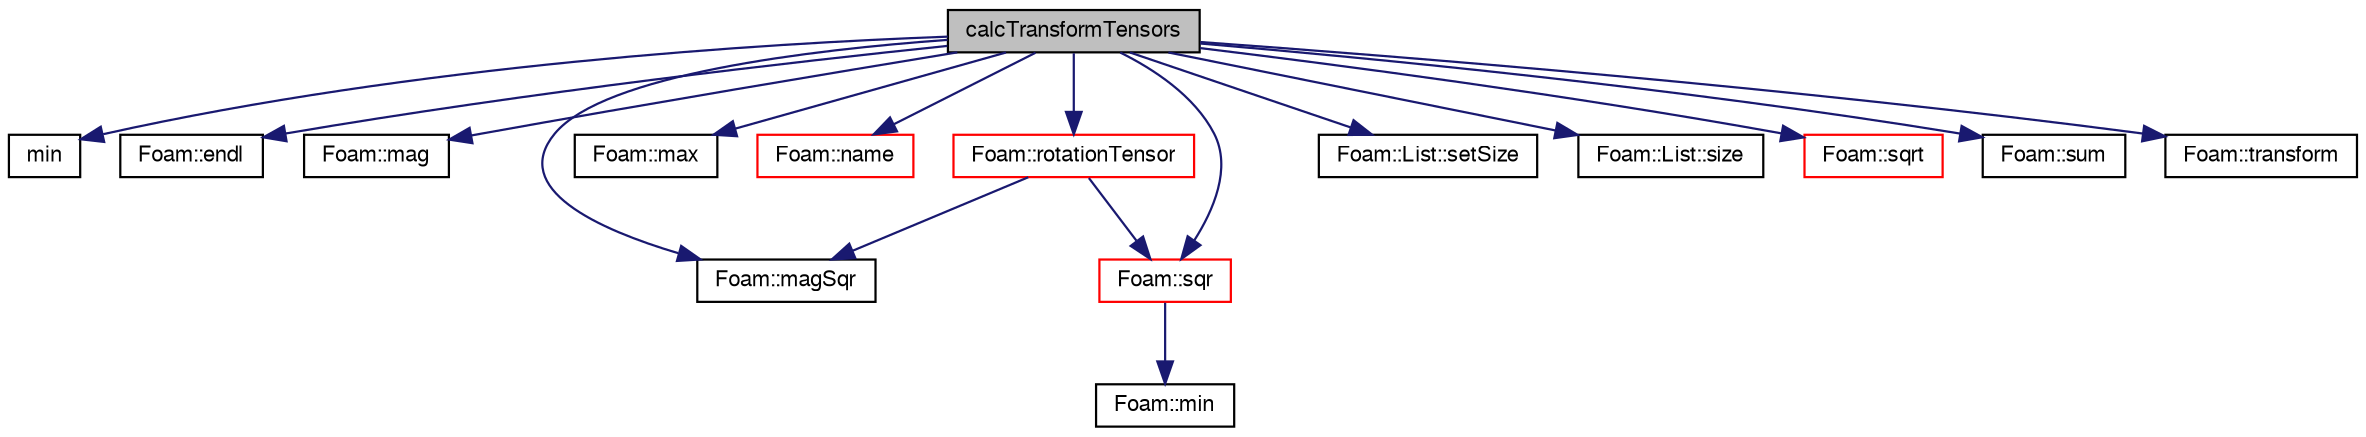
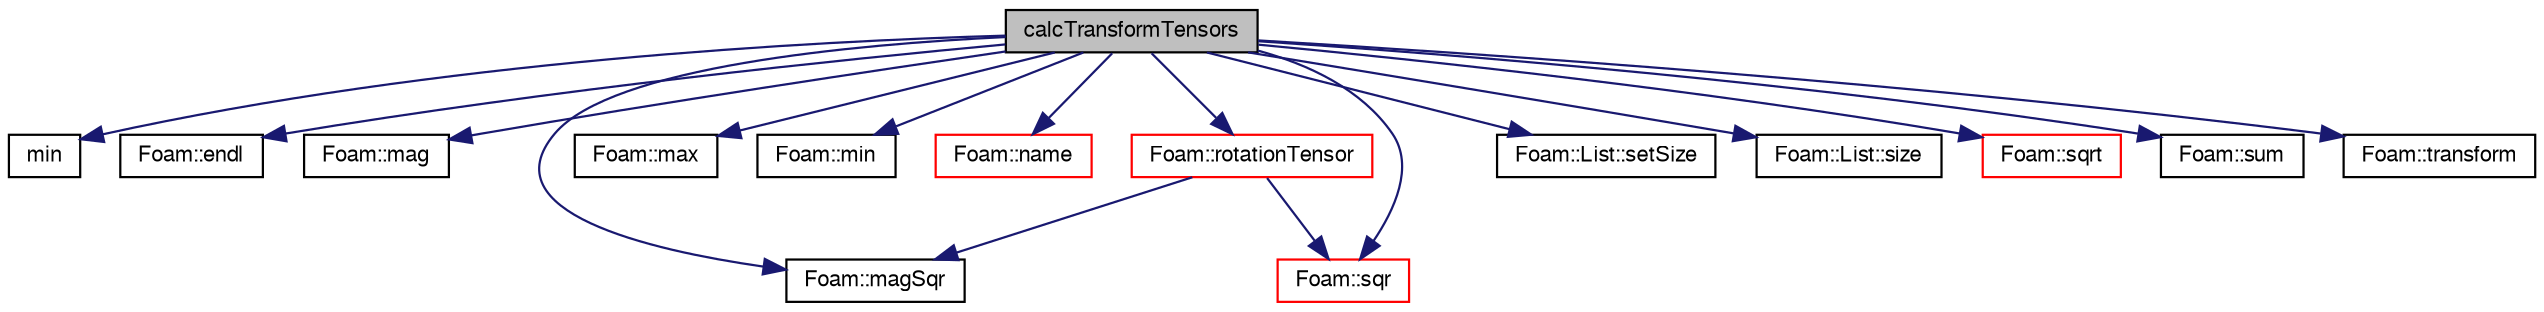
(1165, 332) -> (990, 89)
